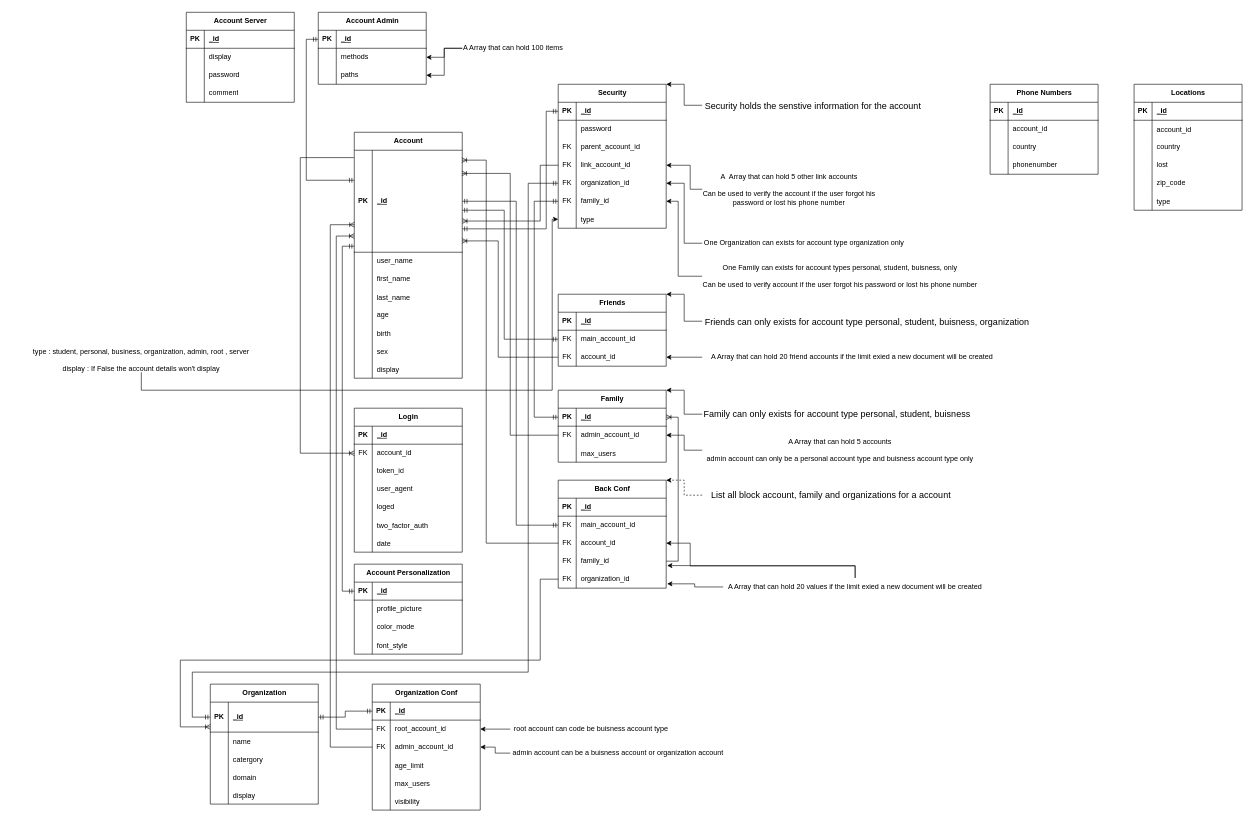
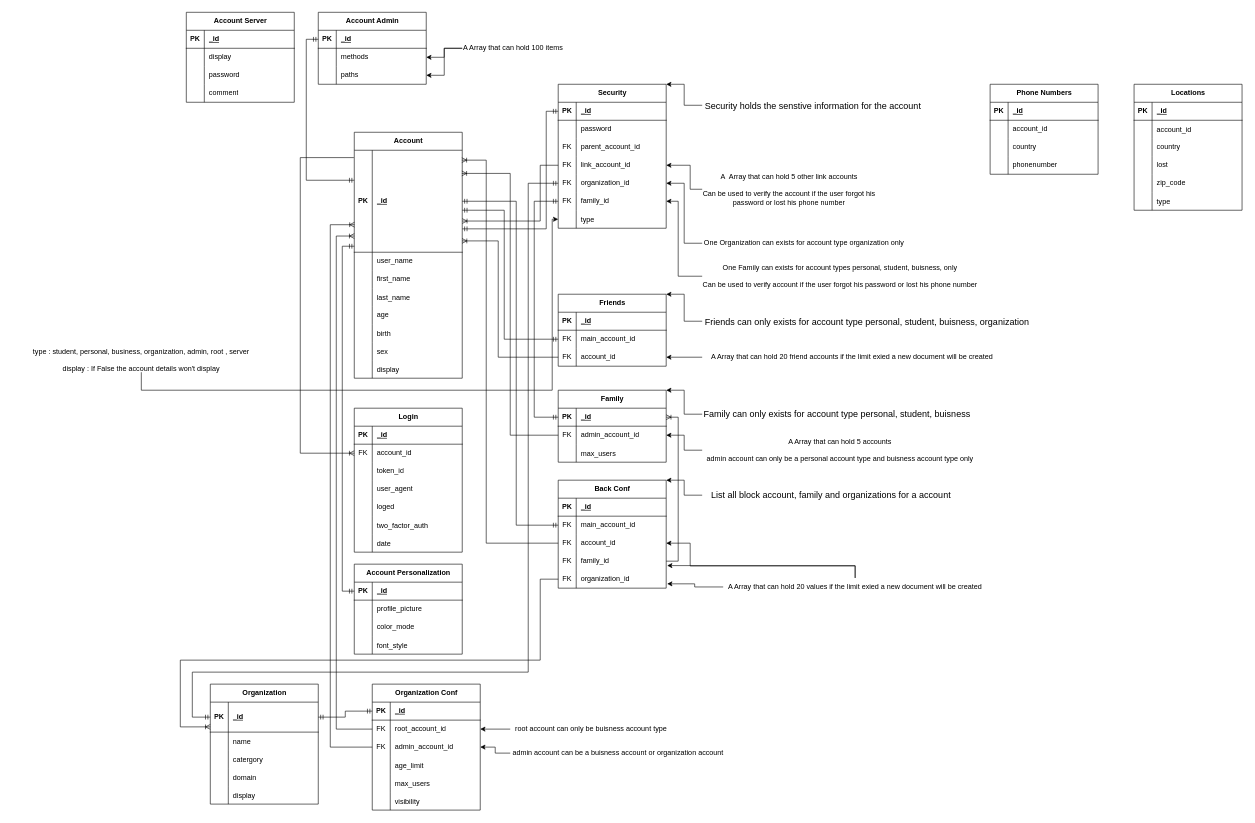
(684, 489) -> (684, 489)
(591, 729) -> (591, 729)
